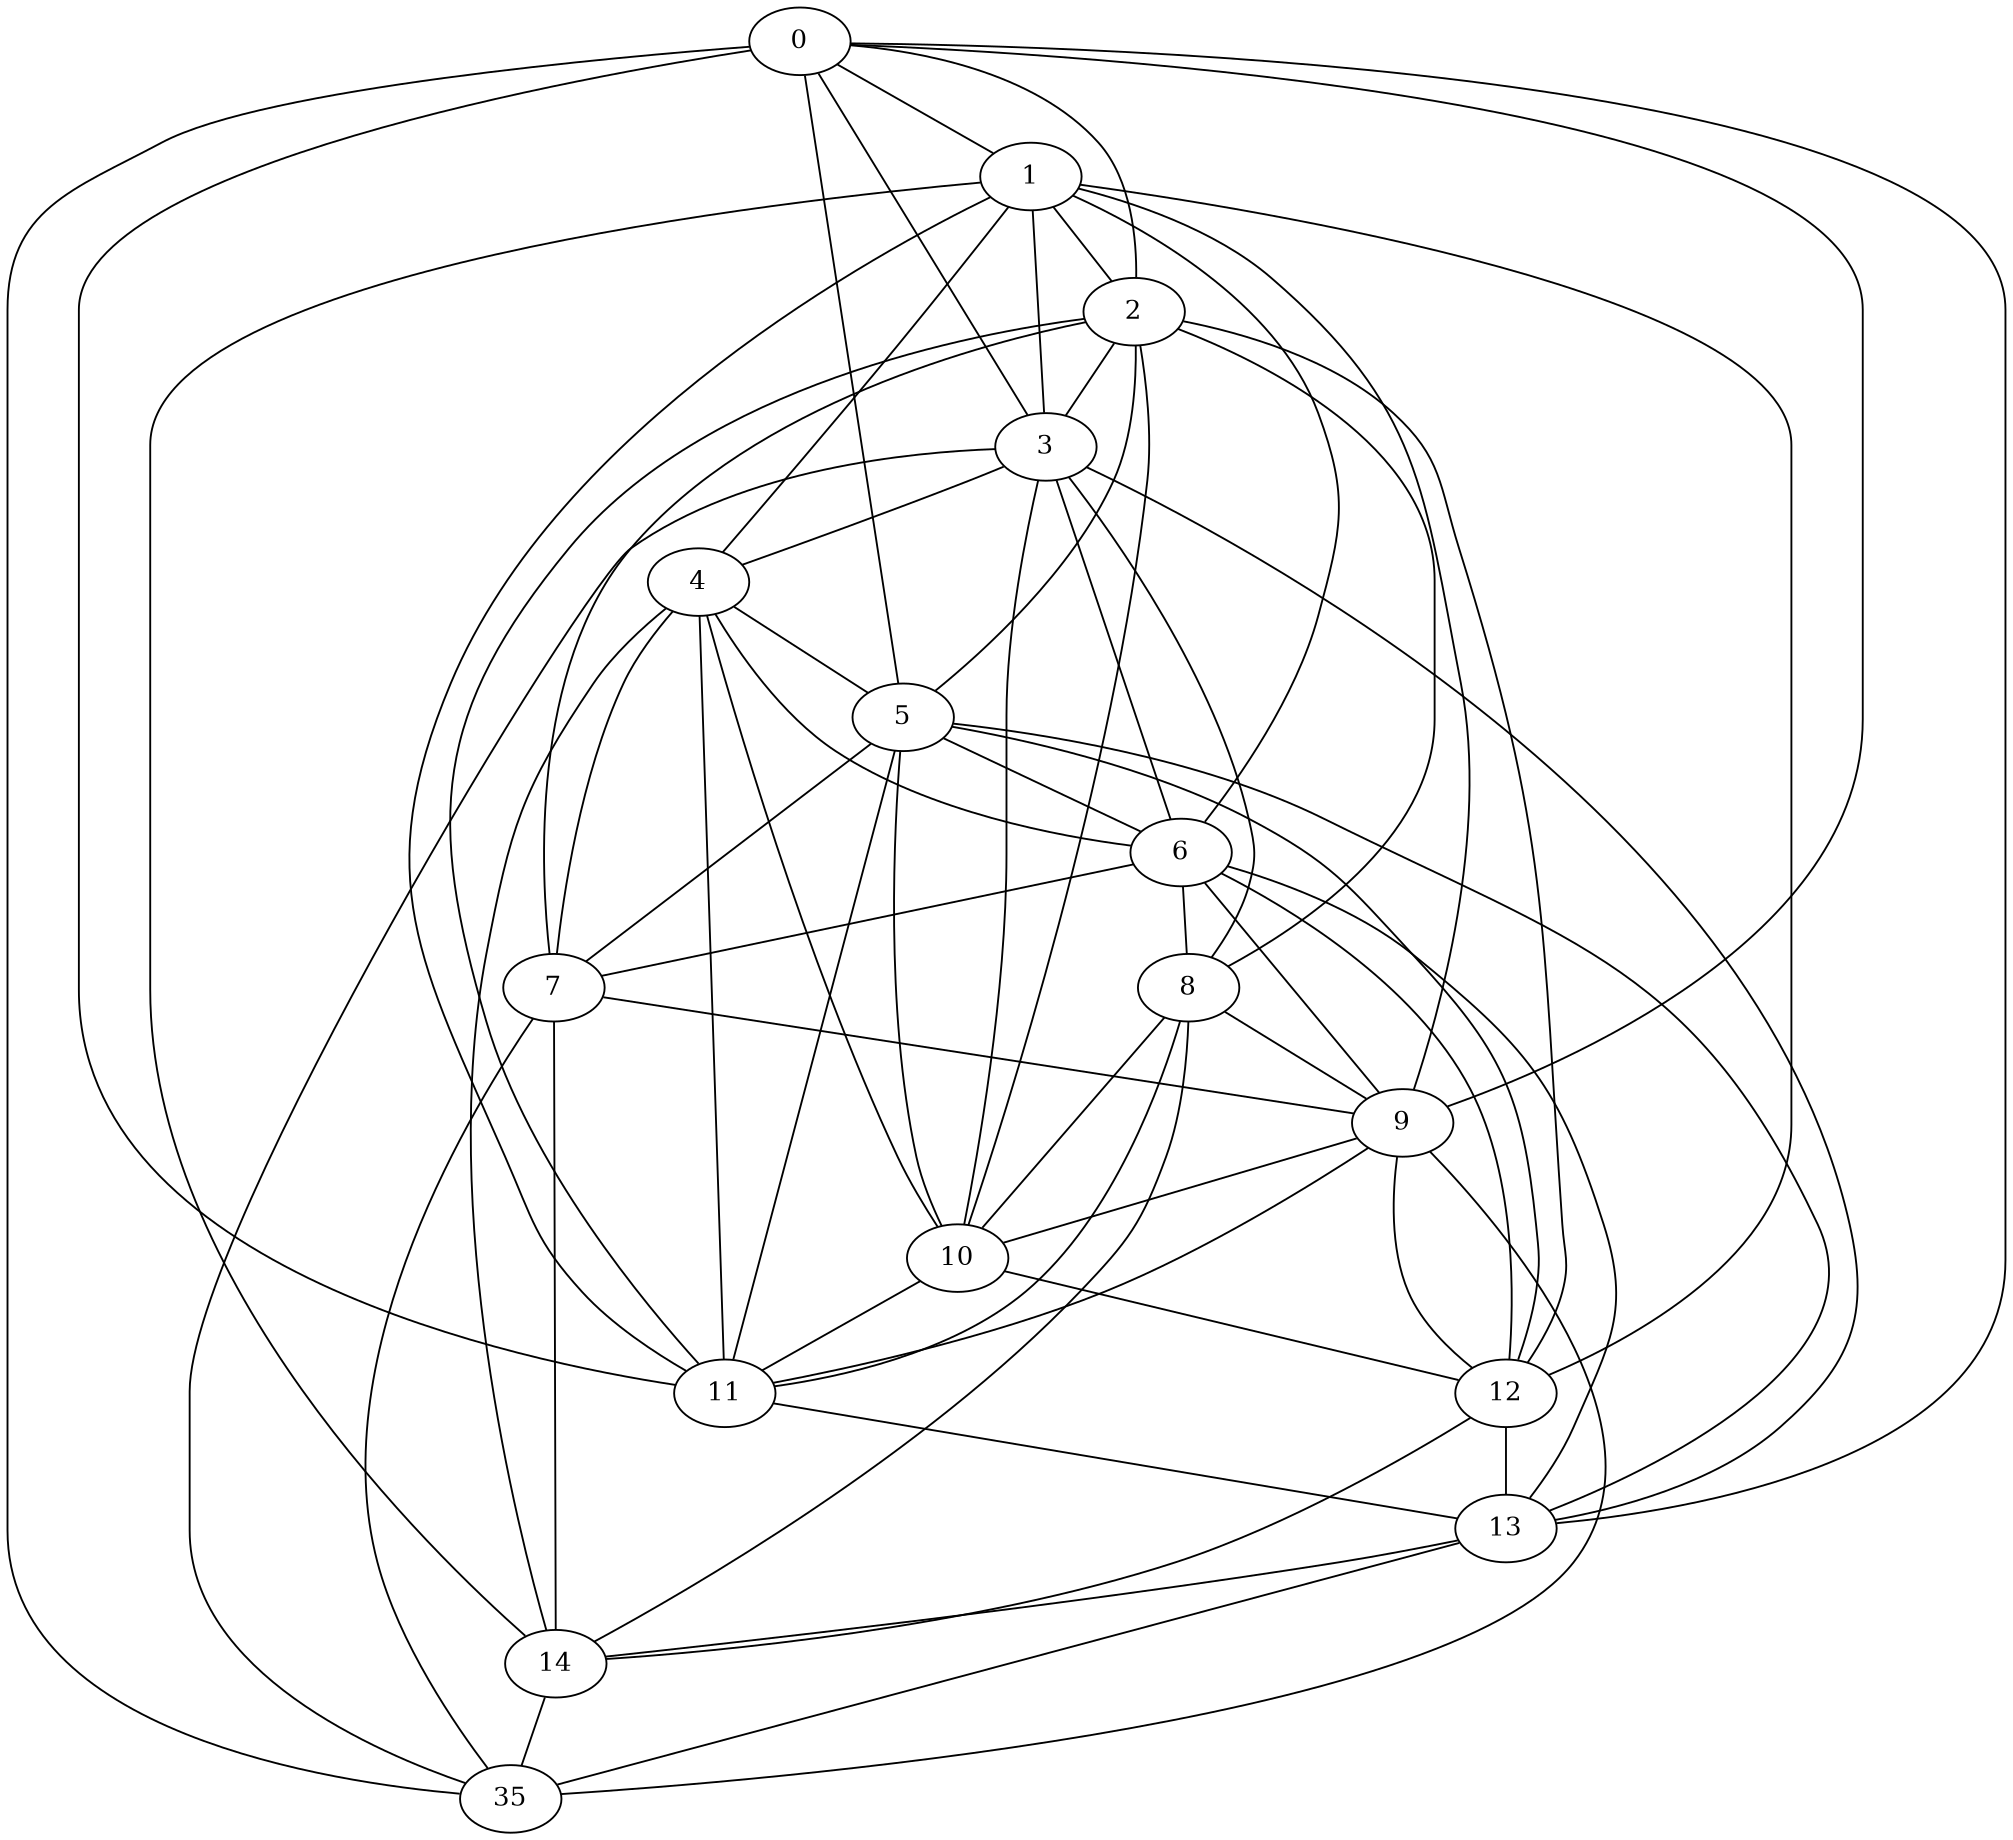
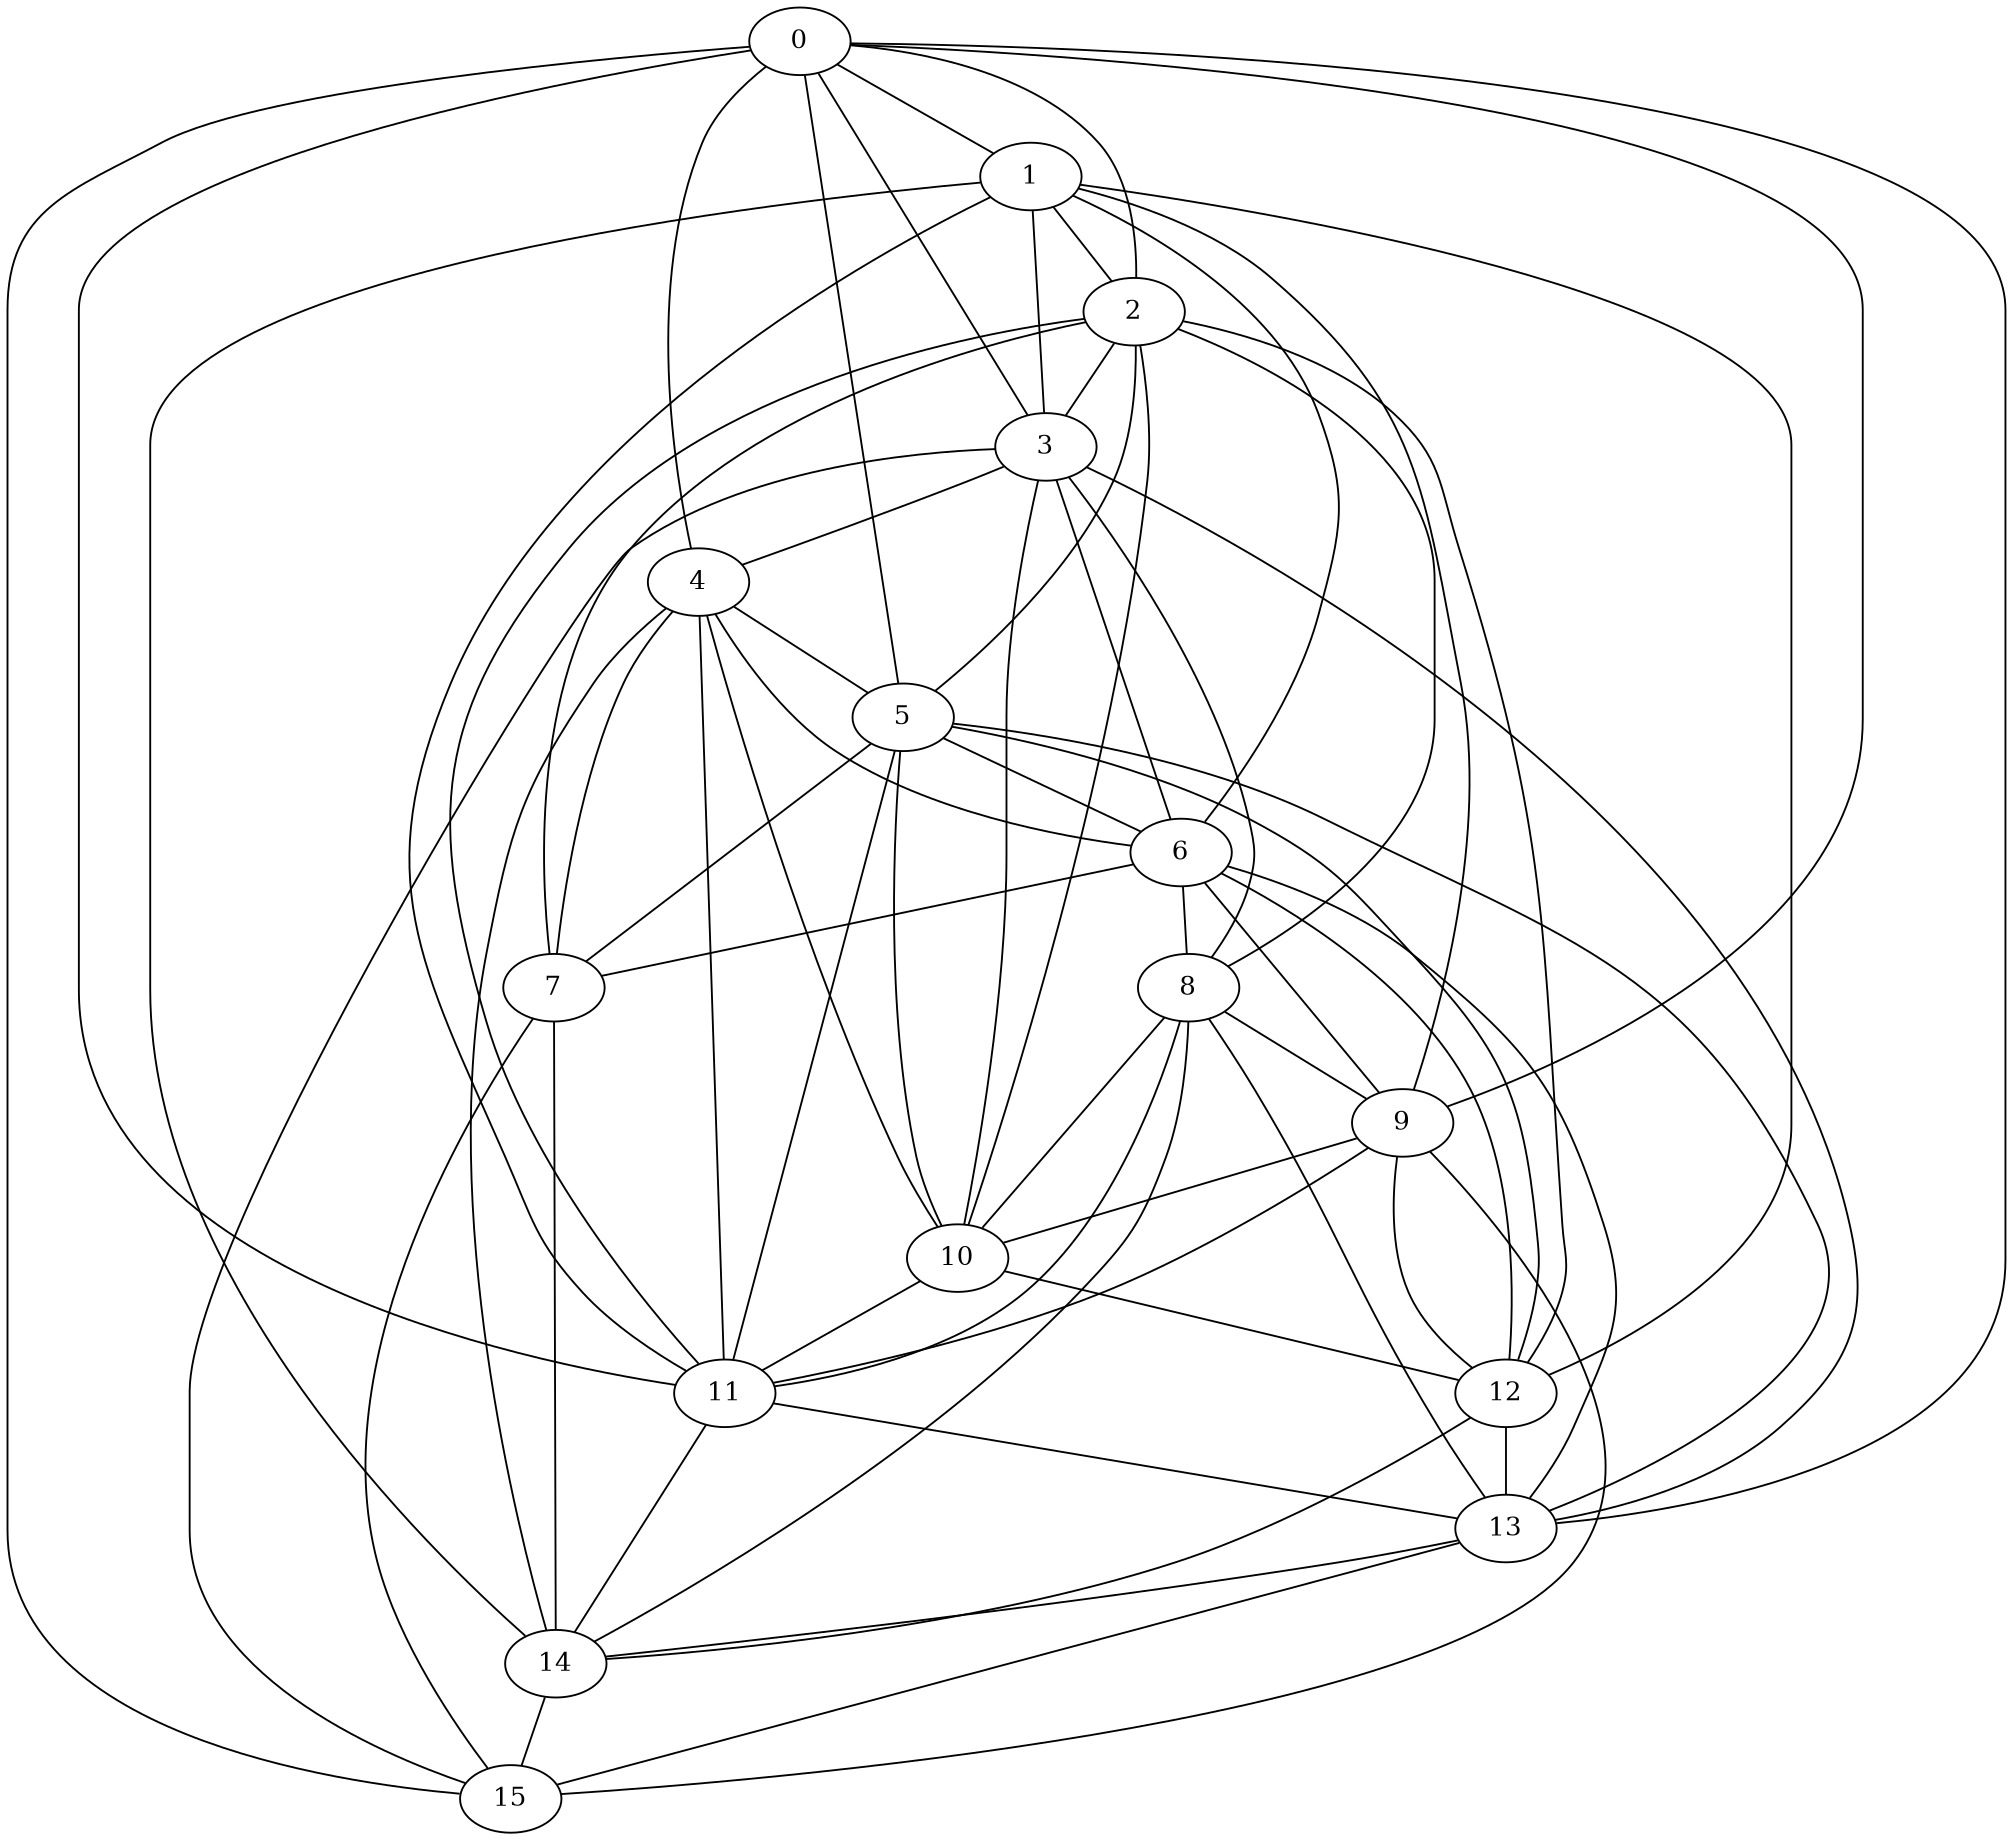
(839, 416) -> (670, 294)
(979, 1055) -> none
none -> (1346, 1259)
none -> (640, 1528)
(511, 1799) -> (511, 1799)
